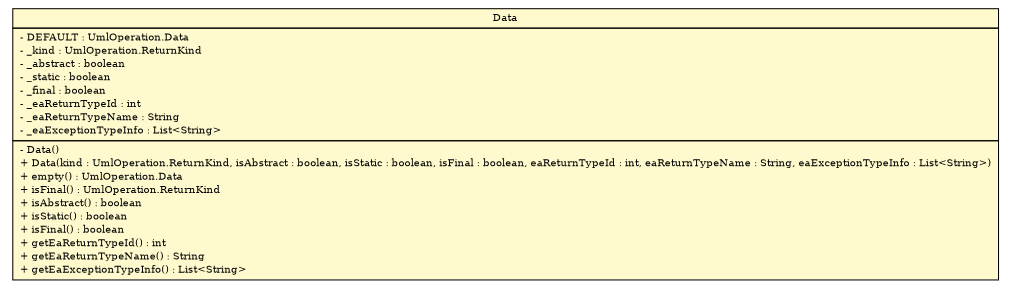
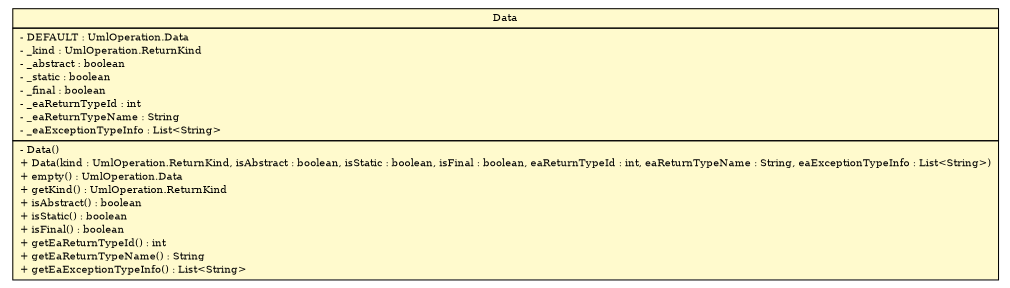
(120, 190) -> (124, 190)
